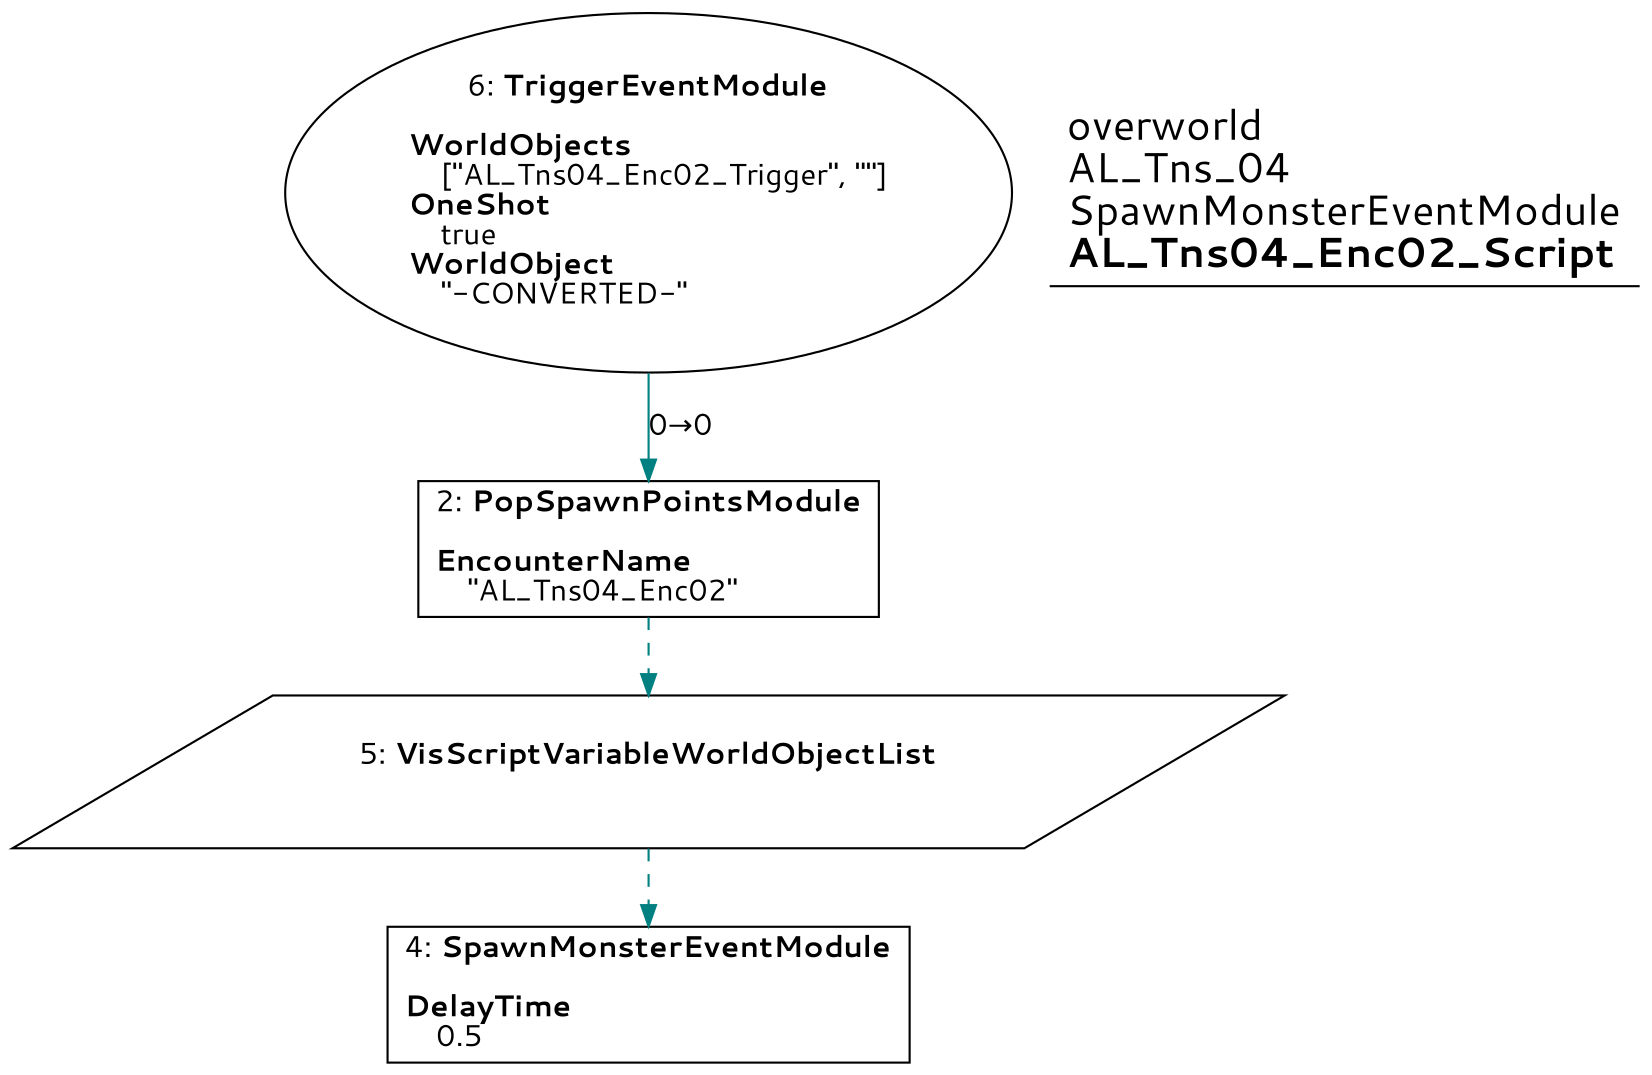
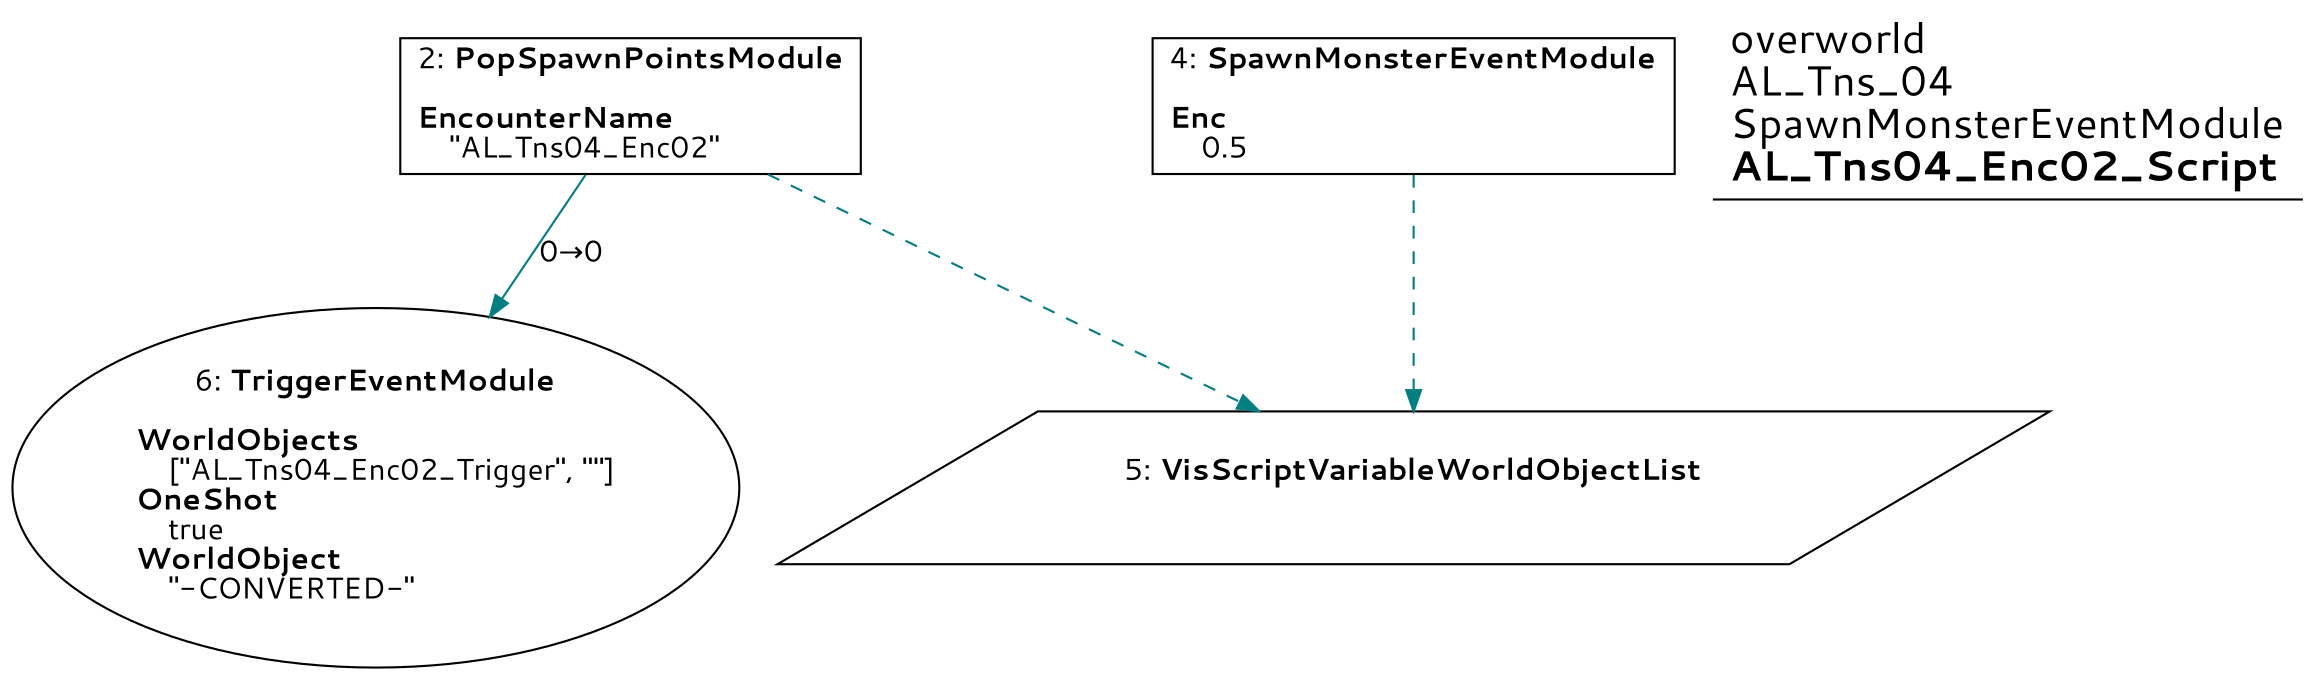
(649, 416) -> (544, 237)
(649, 877) -> (1414, 282)
(488, 1007) -> (1199, 119)
